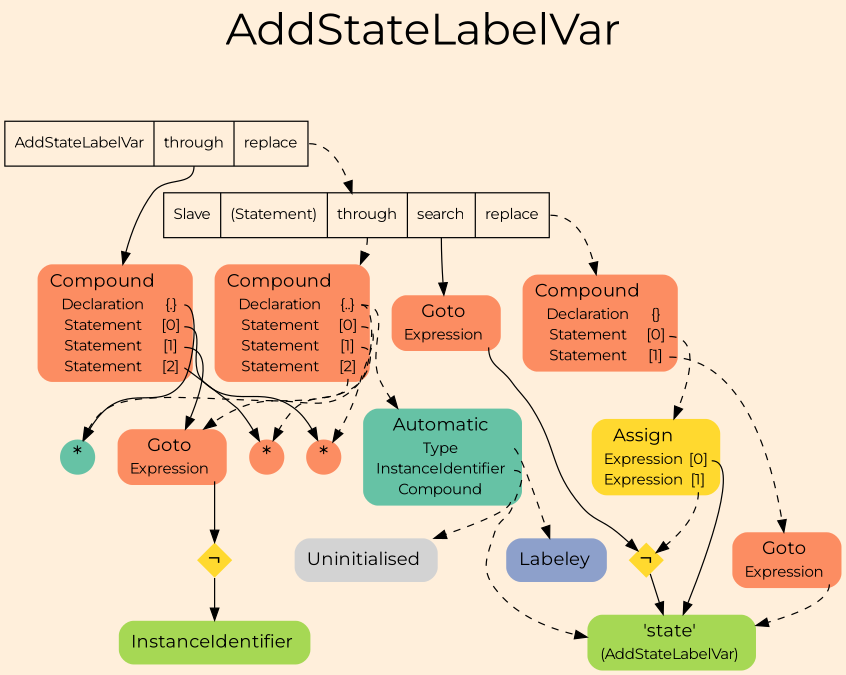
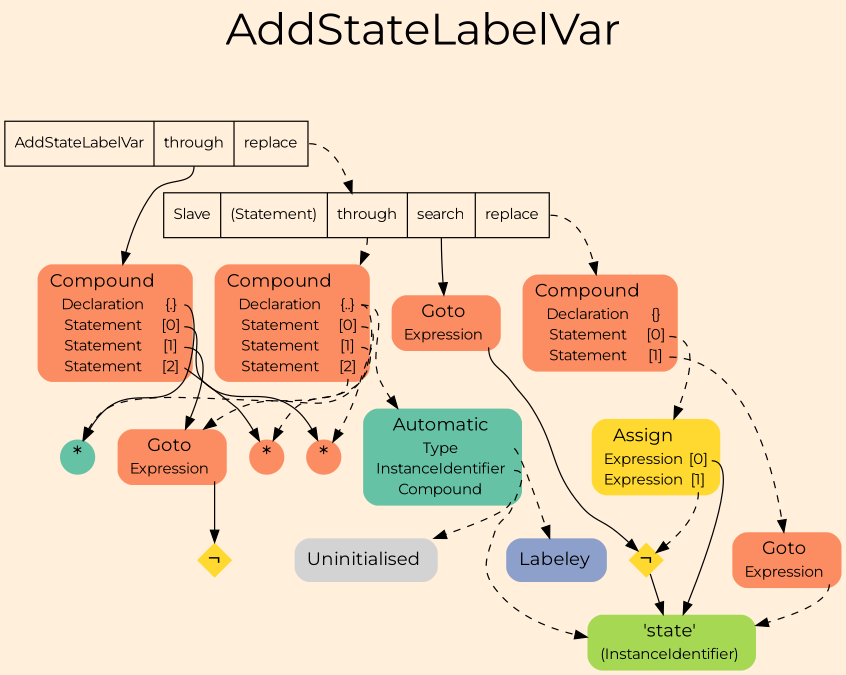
(215, 643) -> none
(670, 655) -> (670, 655)
